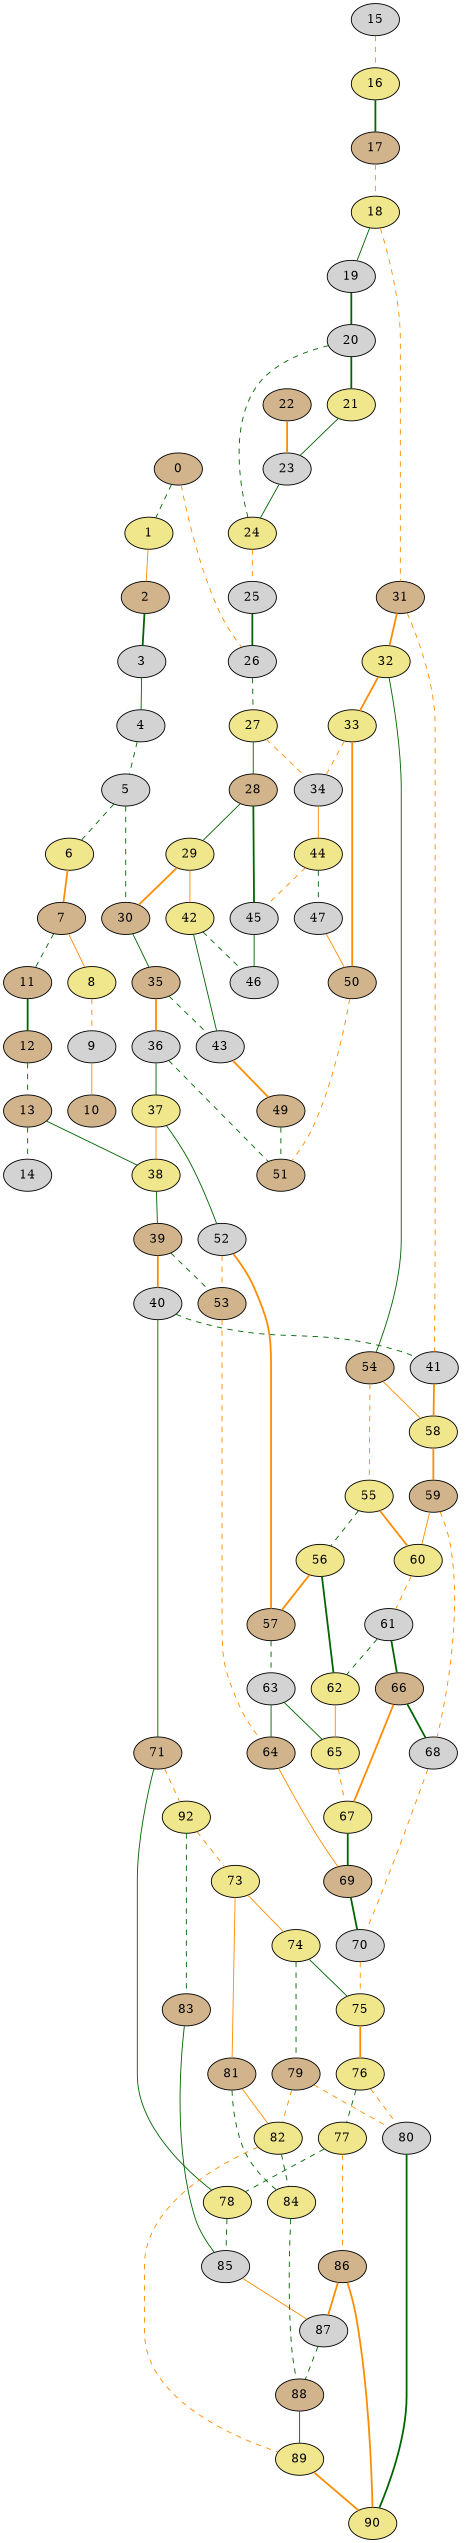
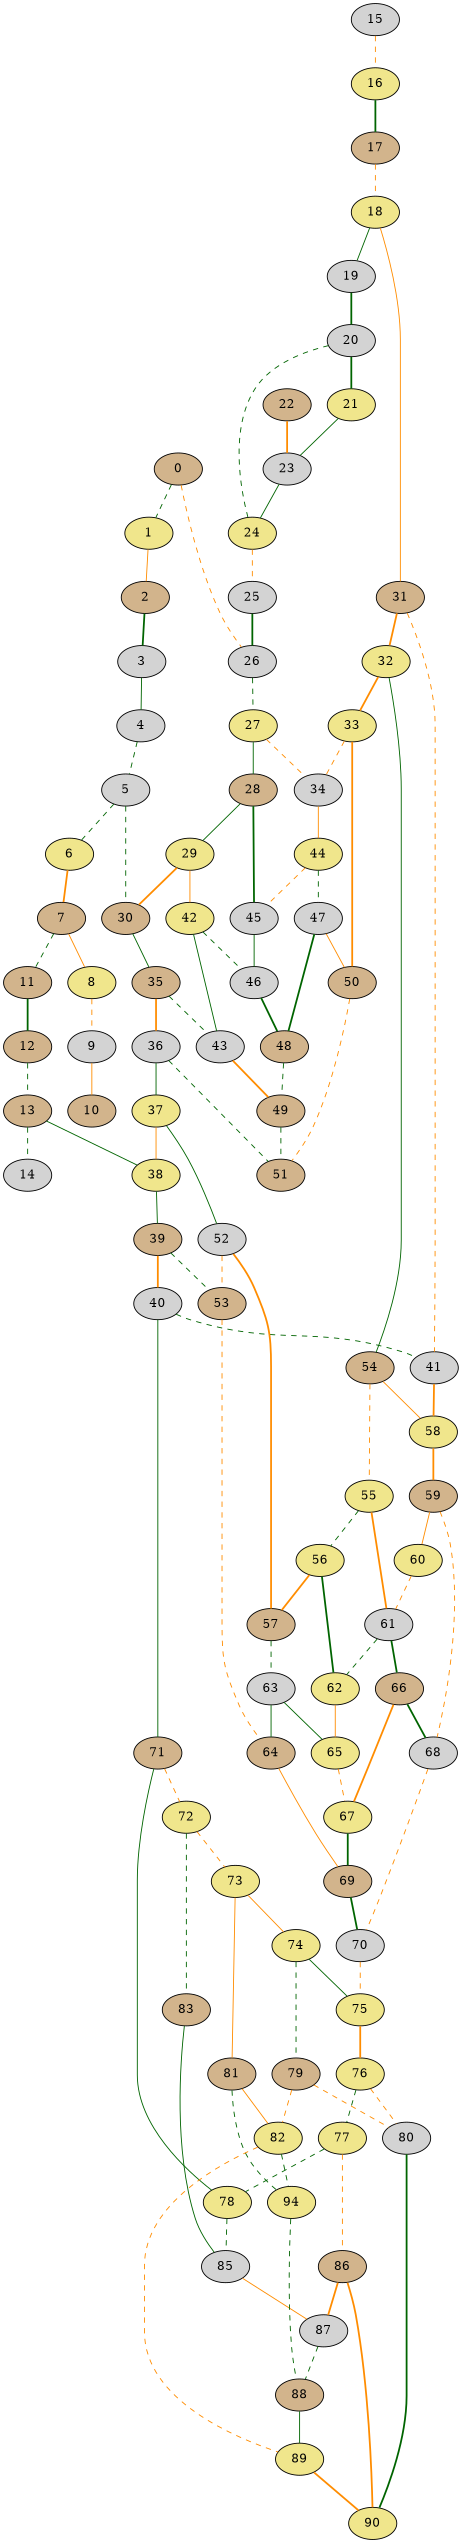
(400, 404) -> (400, 404)
none -> (284, 1047)
(394, 1528) -> (379, 1560)
(186, 1817) -> (186, 1817)
(292, 2202) -> (292, 2202)
